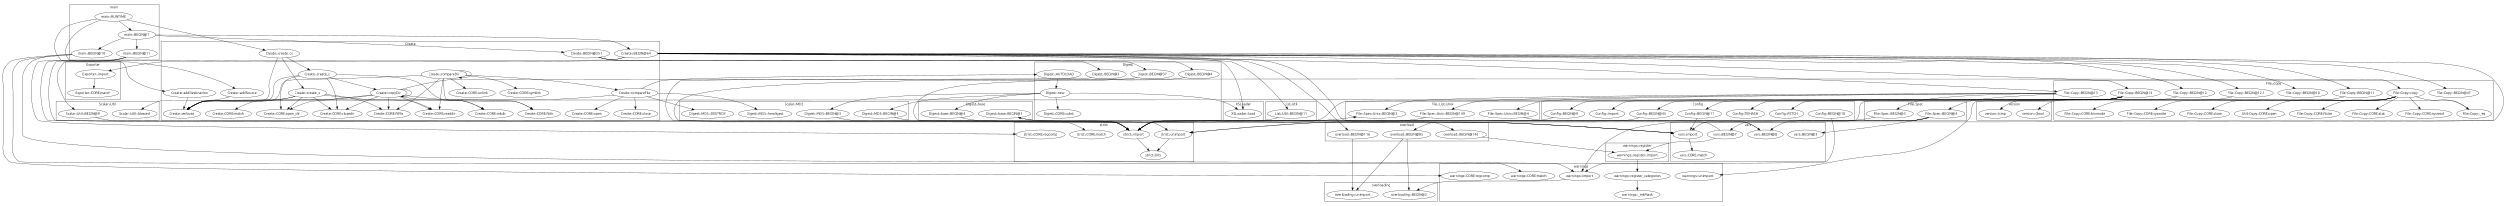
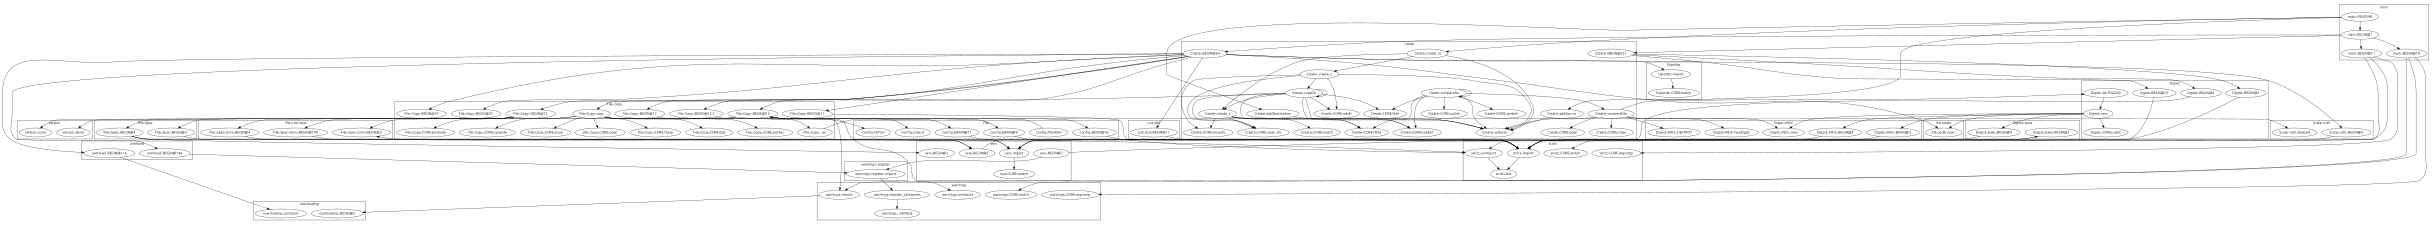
(1937, 100) -> (909, 118)
(362, 102) -> (1255, 98)
(1698, 104) -> (986, 123)
(1830, 114) -> none
(1830, 121) -> none
none -> (1784, 132)
(1407, 134) -> none
